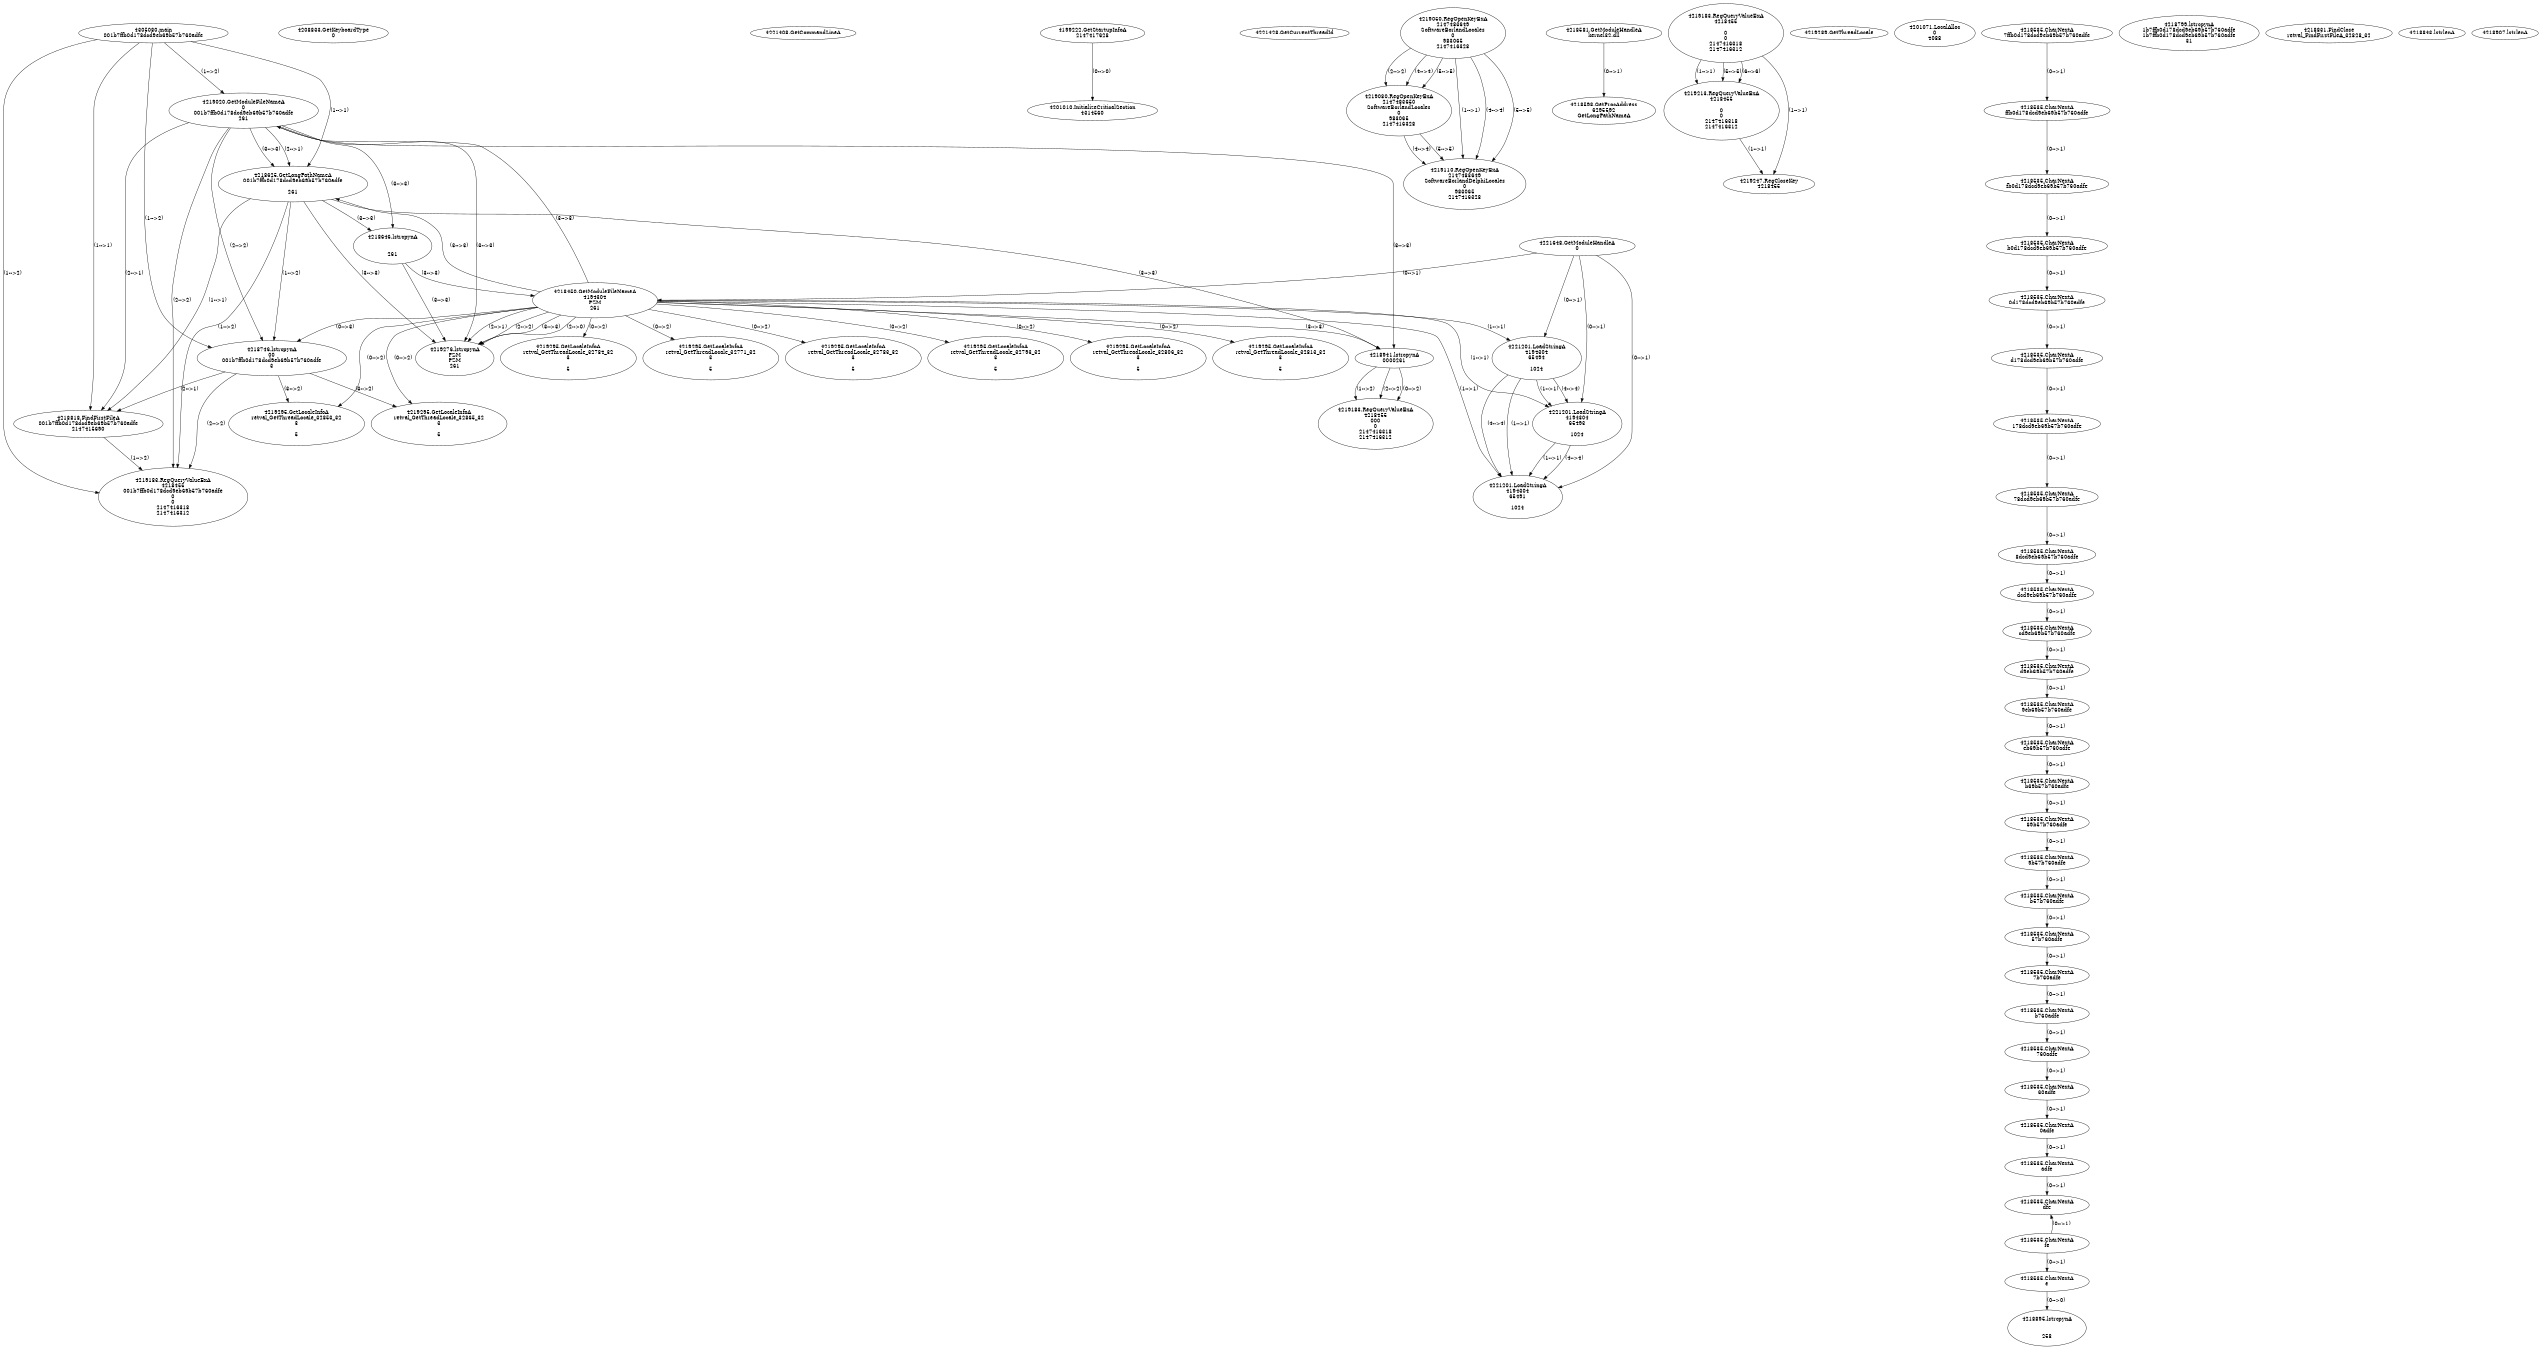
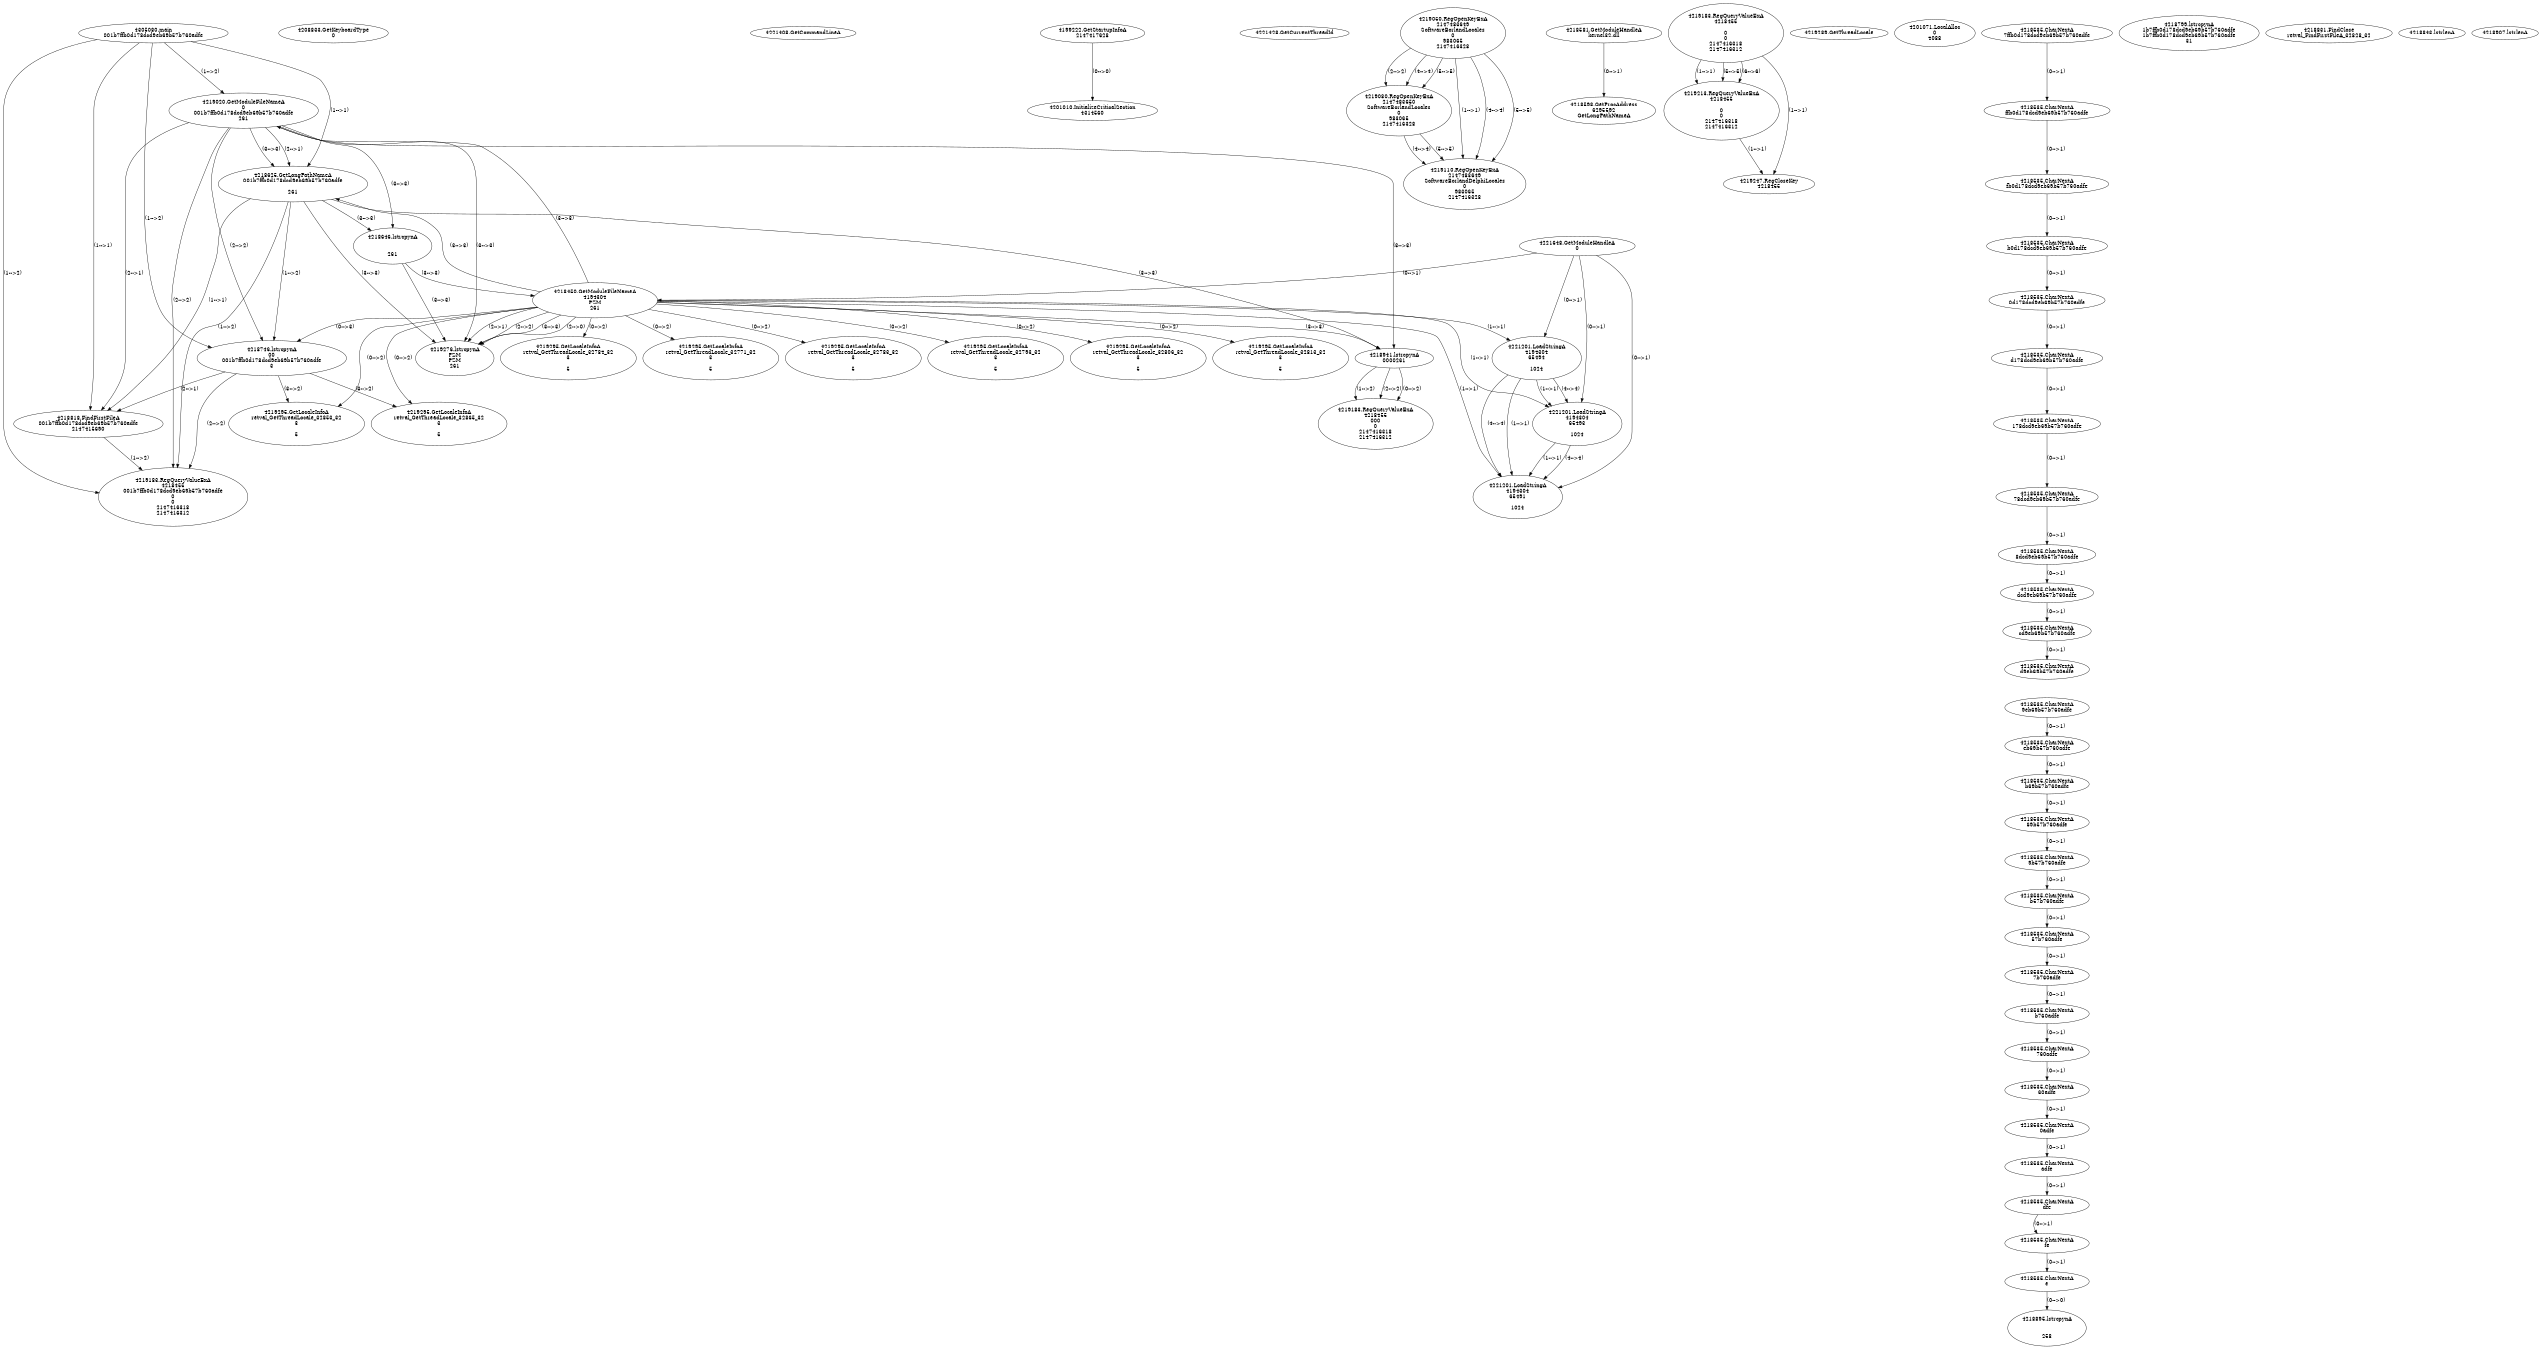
(2047, 687) -> none
(2053, 1226) -> (2034, 1222)
